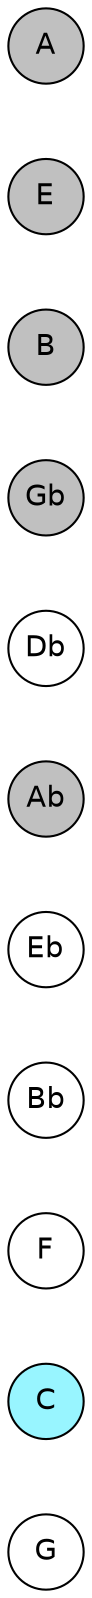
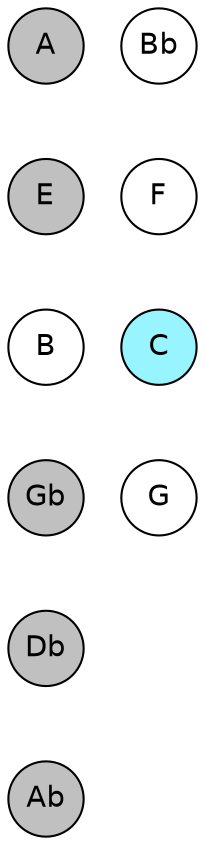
(46, 347) -> (46, 347)
(46, 648) -> (46, 648)
(46, 950) -> none
